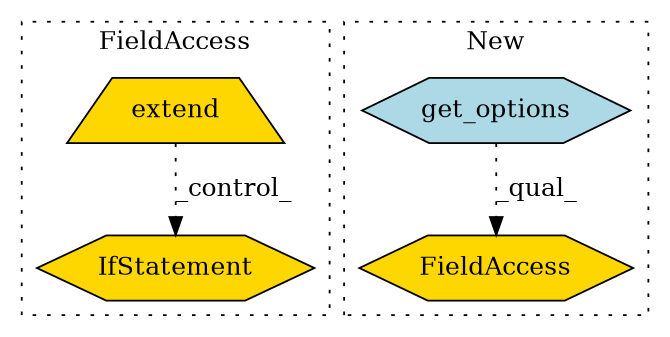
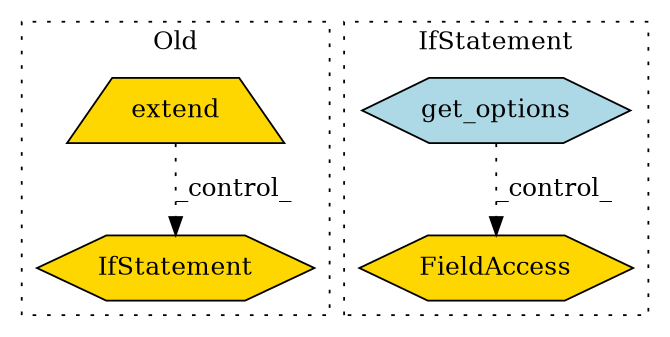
(176, 43) -> (176, 43)
(496, 43) -> (496, 43)
(537, 189) -> (554, 189)
